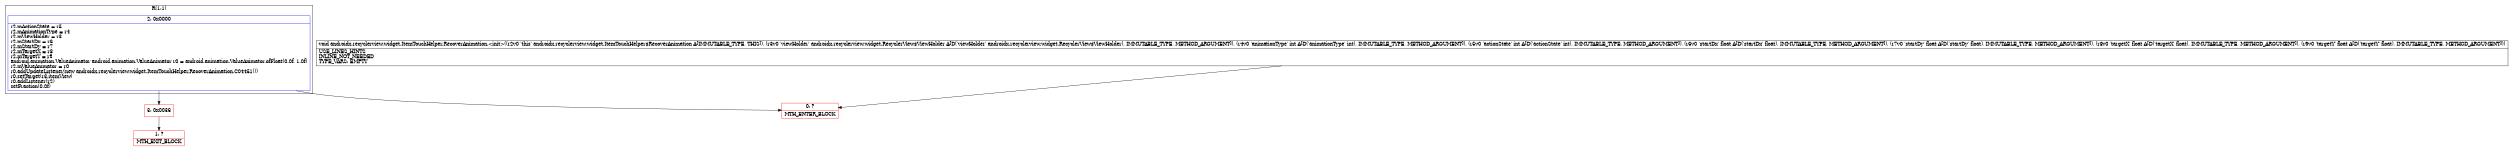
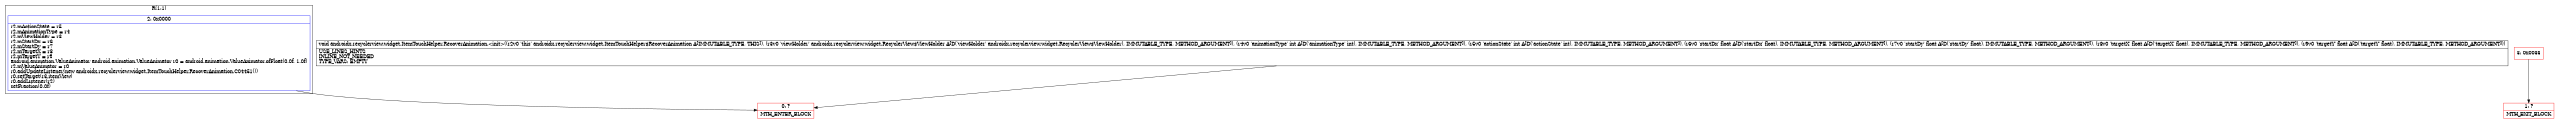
(159, 96) -> none
